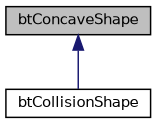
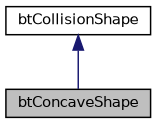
(78, 70) -> (78, 70)
